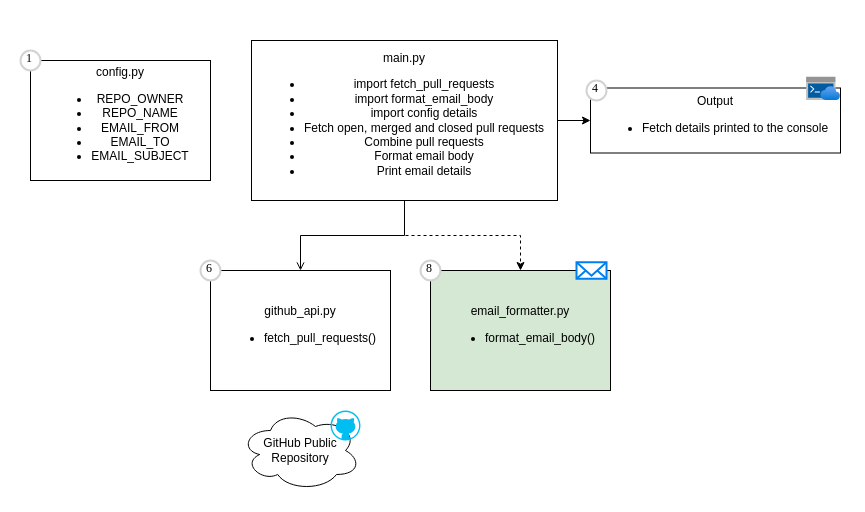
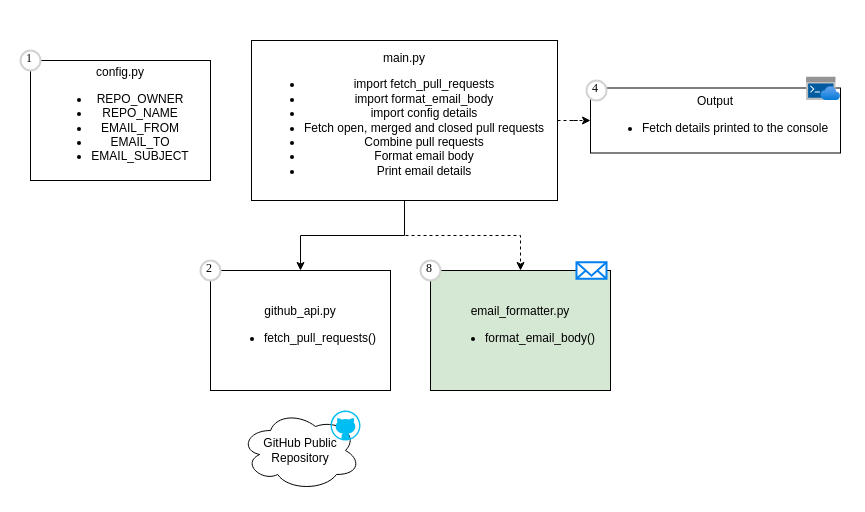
(578, 121) -> (578, 121)
(301, 264) -> (301, 262)
(210, 269) -> (210, 269)
